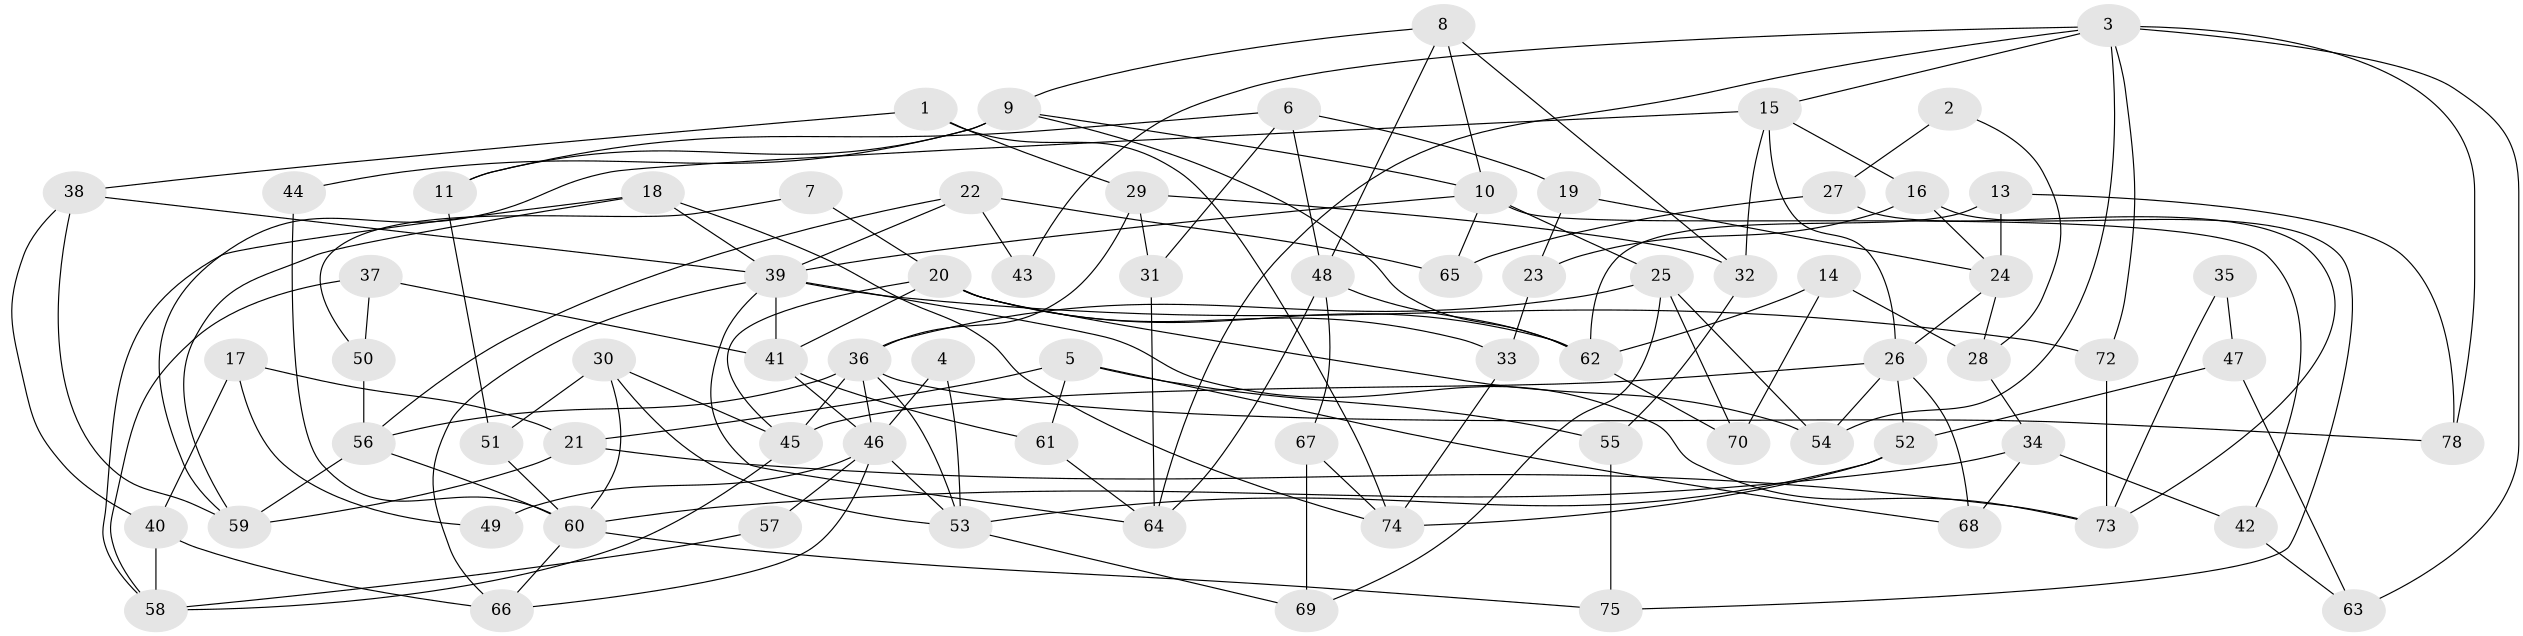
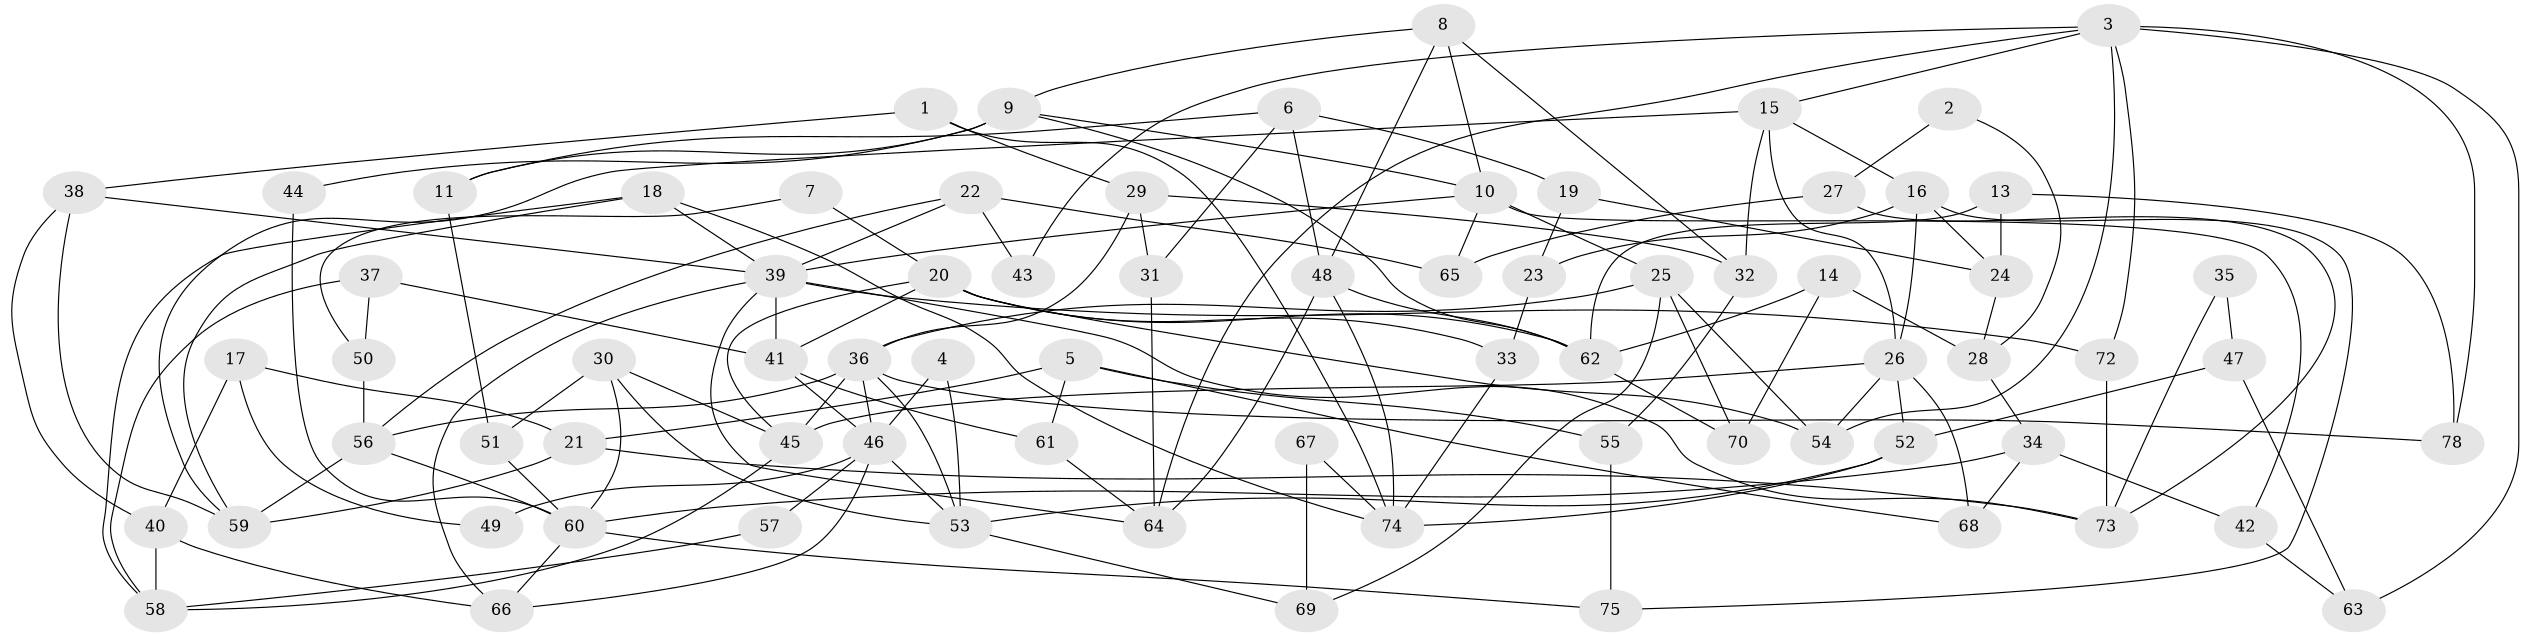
(1948, 318) -> (1912, 277)
(1329, 367) -> (1372, 376)
